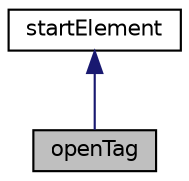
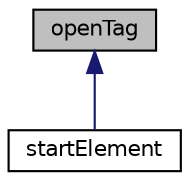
(95, 102) -> (95, 102)
